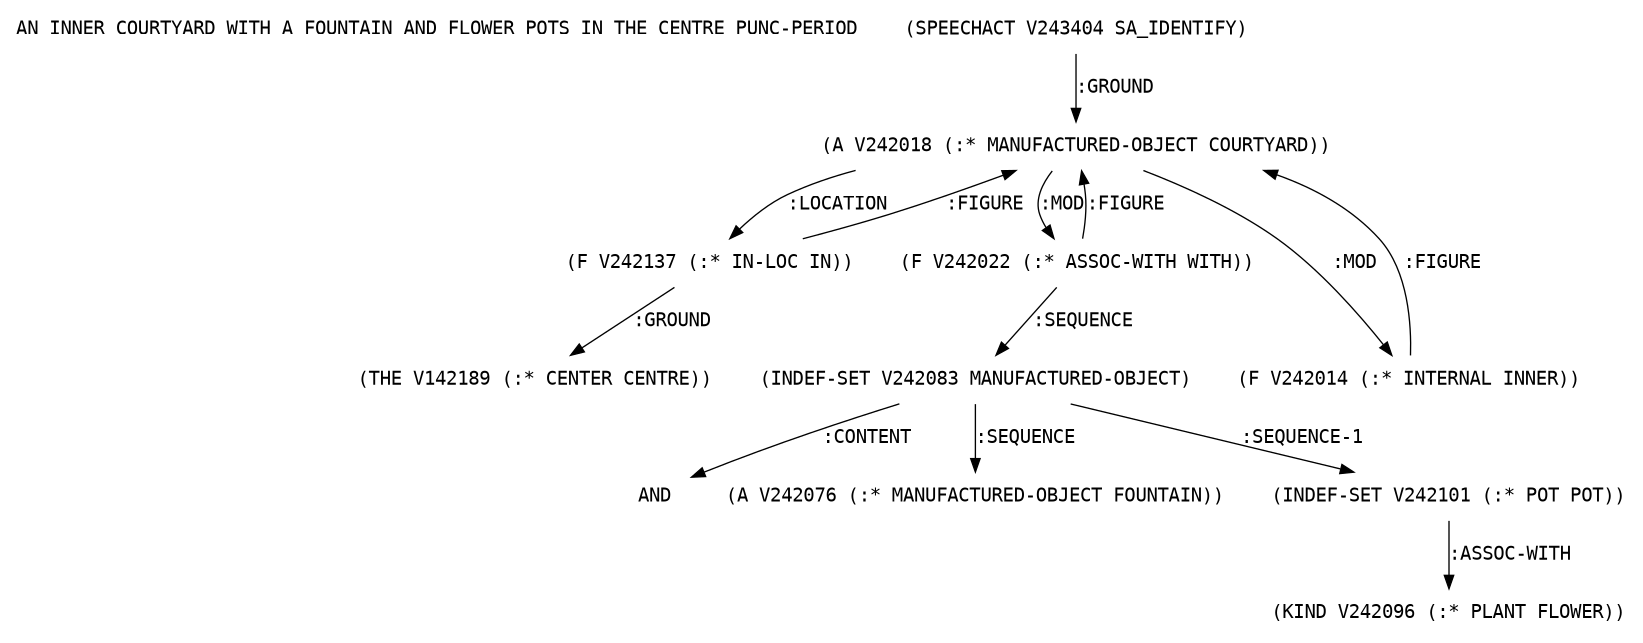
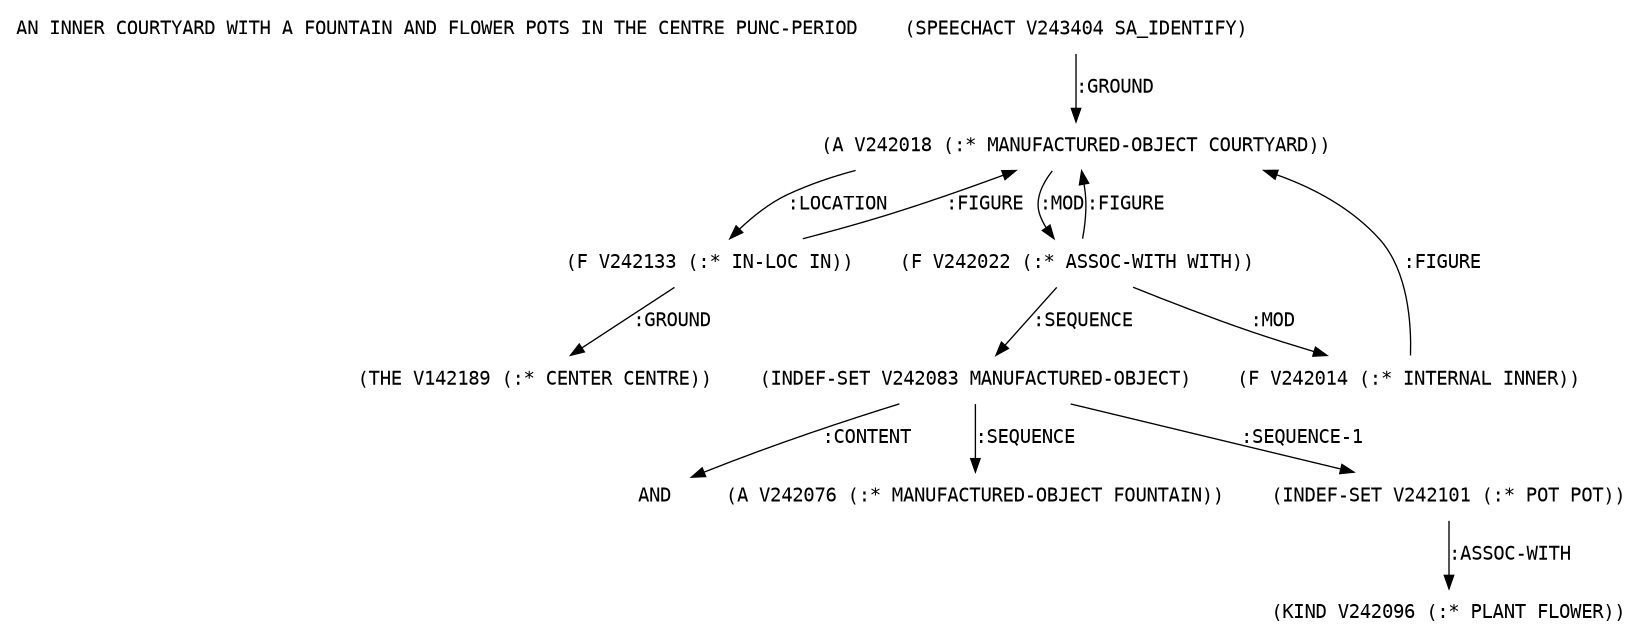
(1277, 239) -> (1223, 322)
(710, 263) -> (710, 263)
